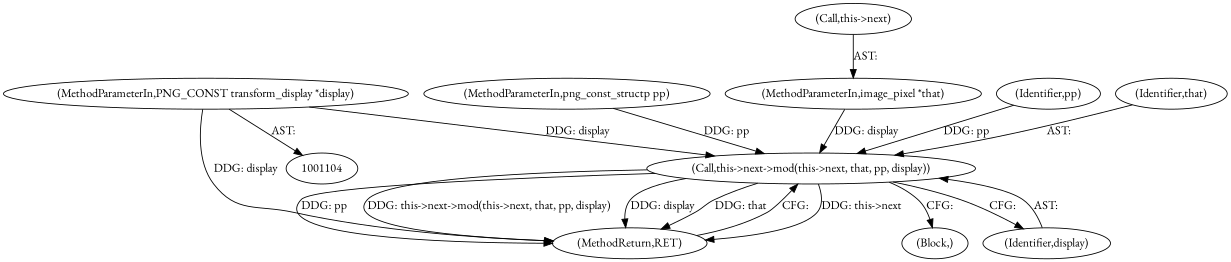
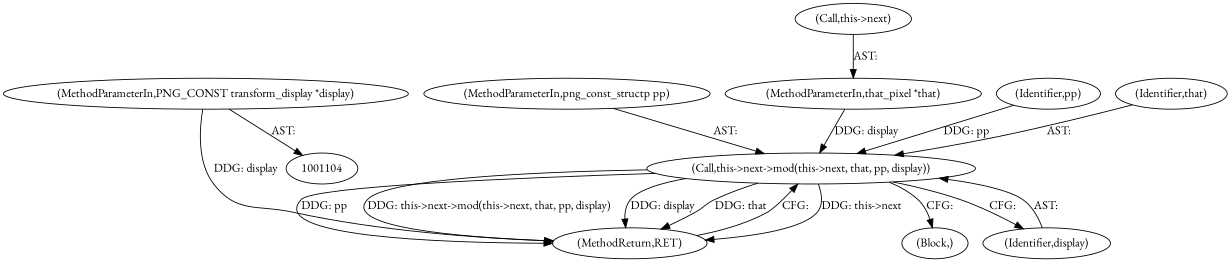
(853, 94) -> (853, 94)
(508, 131) -> none
(727, 131) -> (727, 131)
